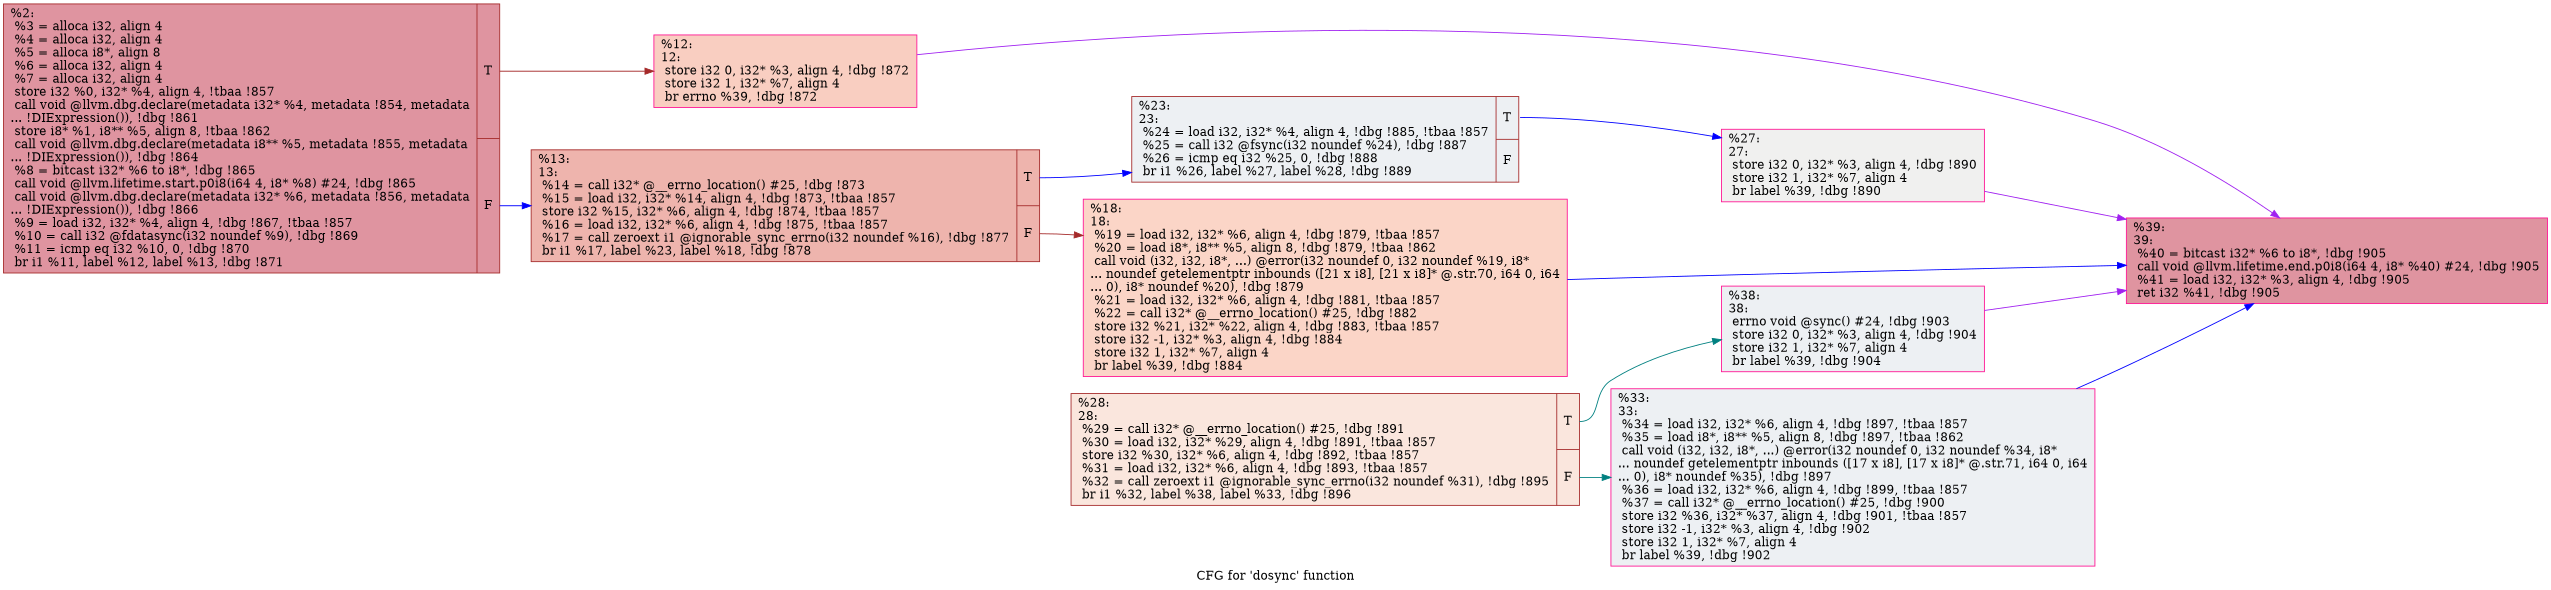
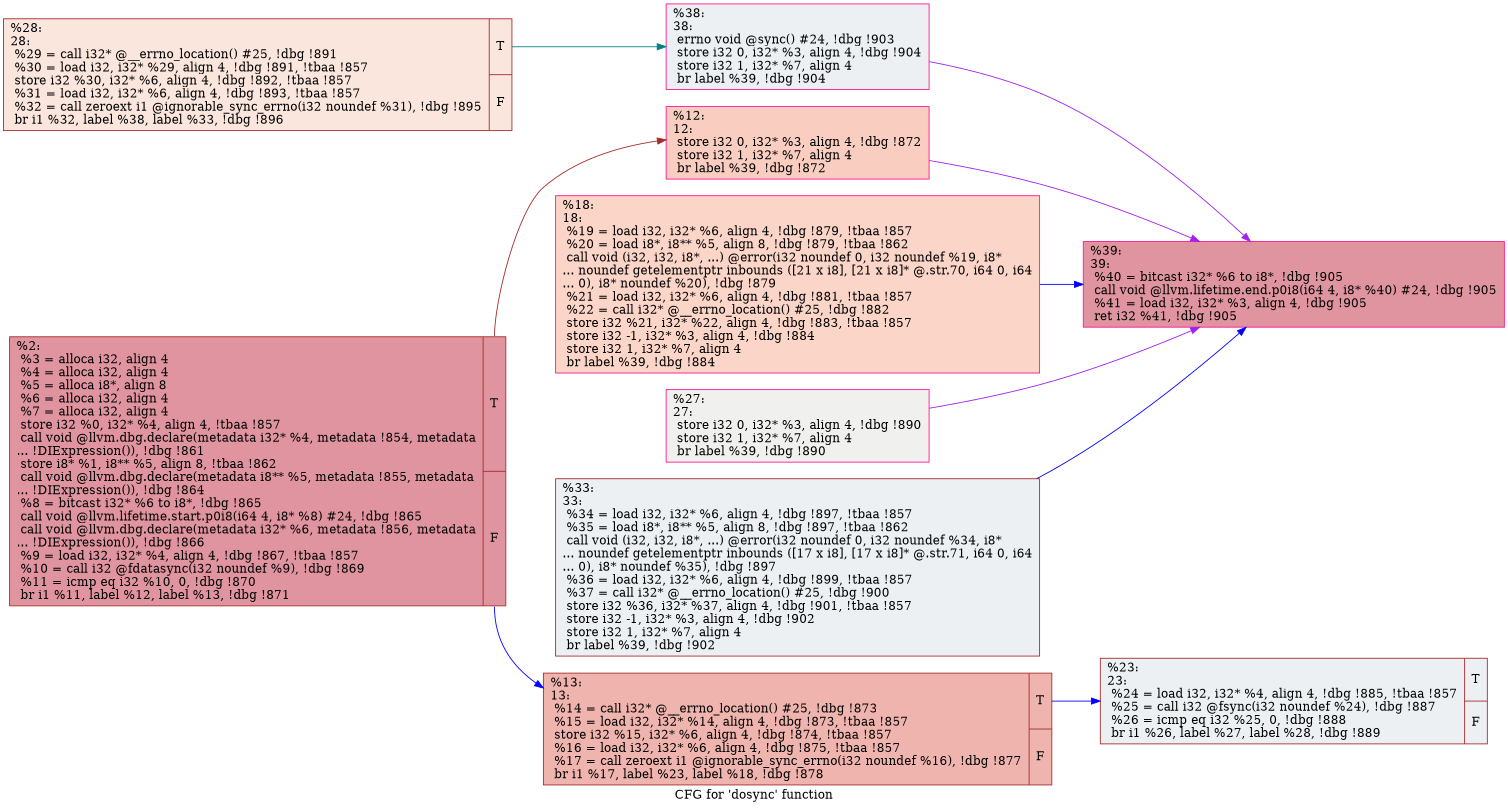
(740, 97) -> (750, 169)
(1617, 123) -> none
(1057, 234) -> none
(1591, 477) -> none
(1853, 477) -> (798, 567)
